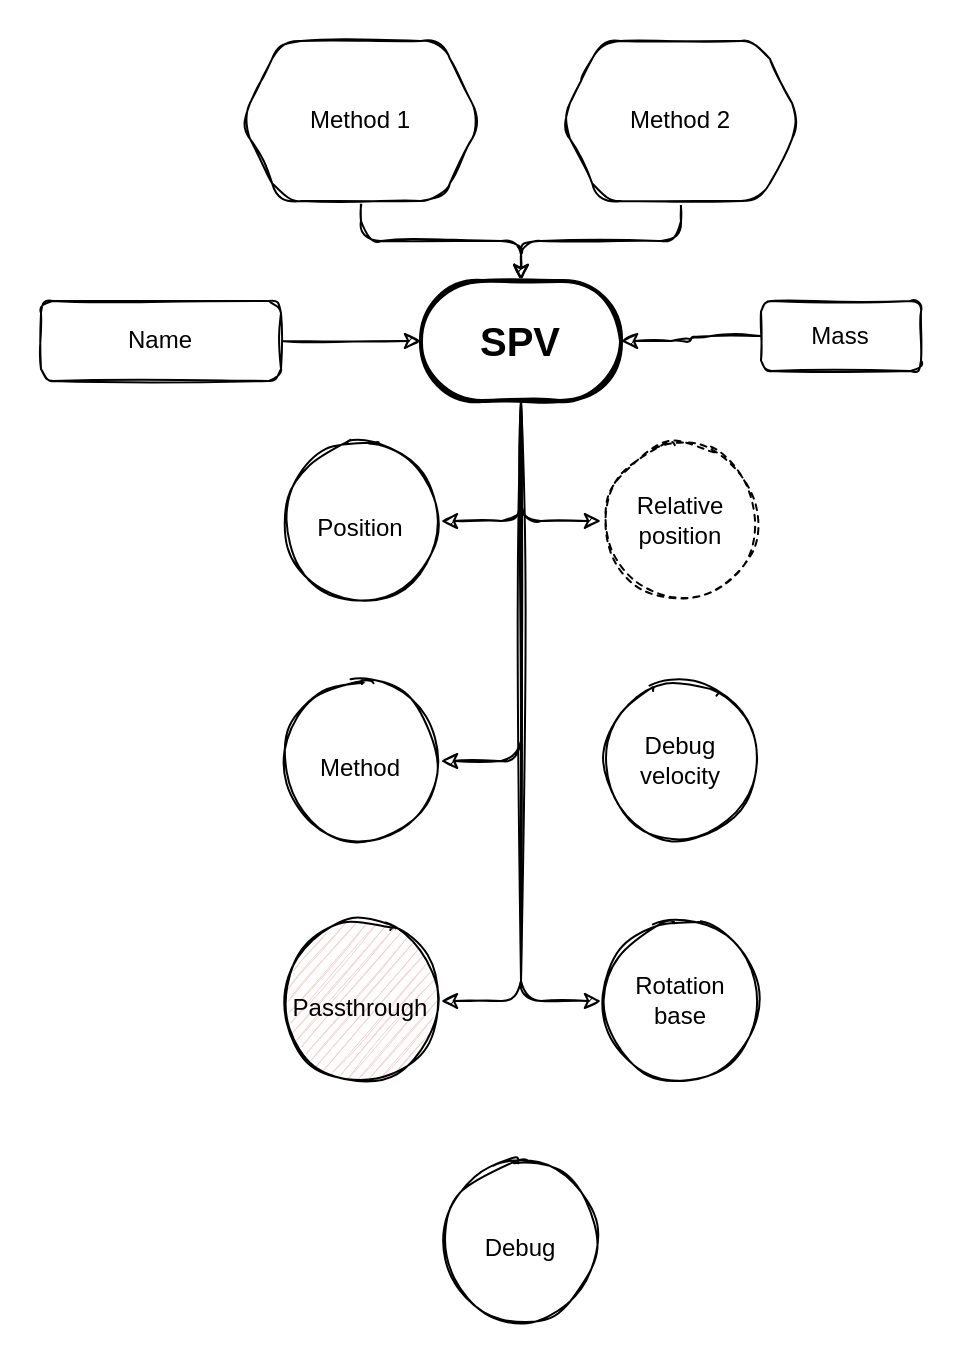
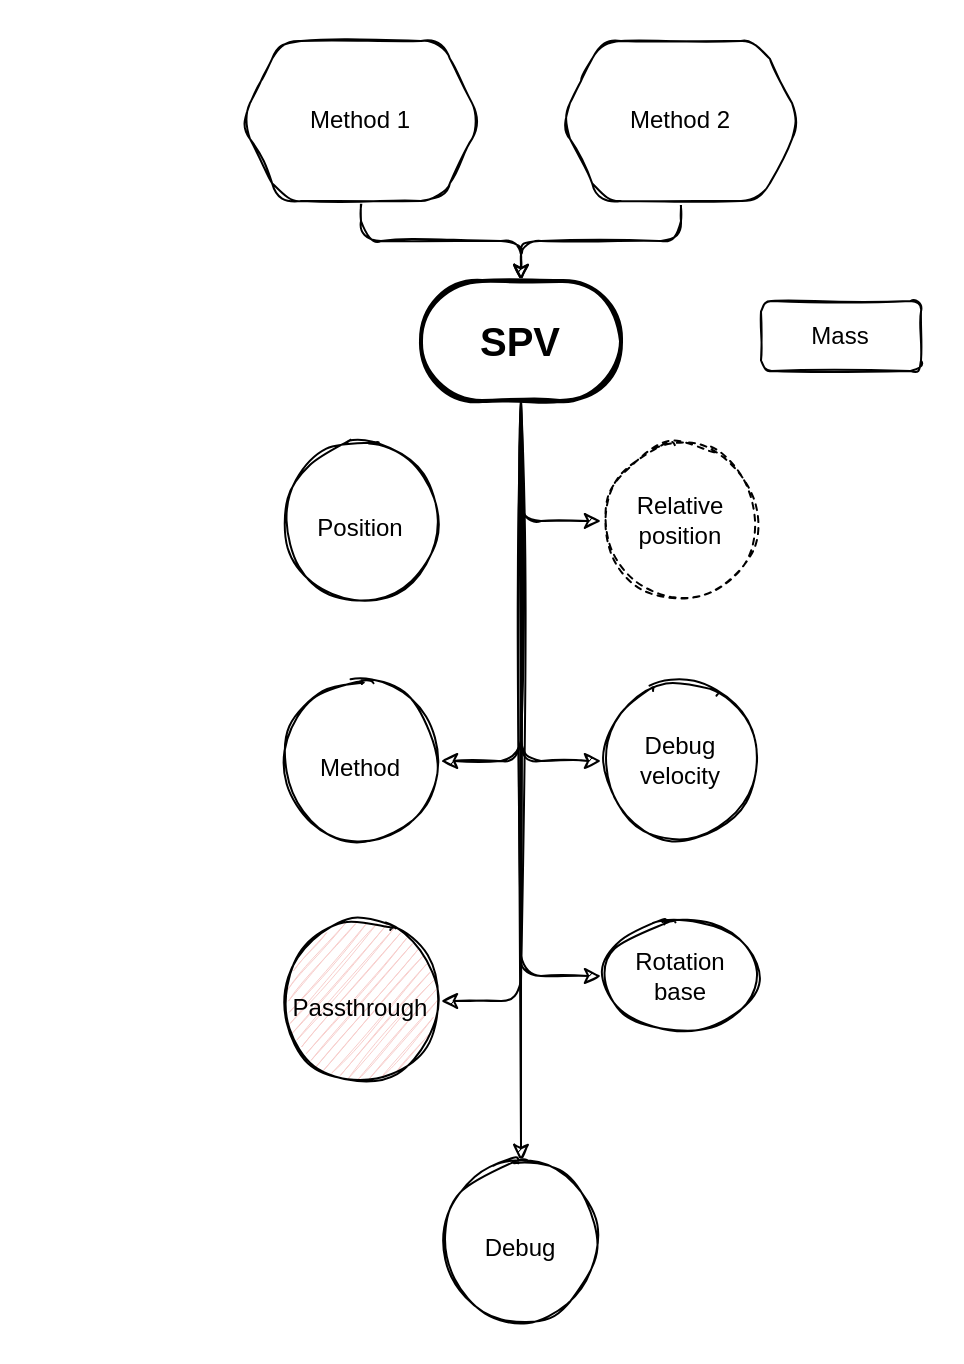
(694, 337) -> none
(161, 341) -> none
(347, 341) -> none
(486, 521) -> none
none -> (557, 761)
(681, 1001) -> (681, 976)
none -> (521, 1071)
